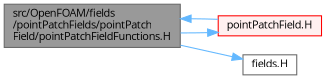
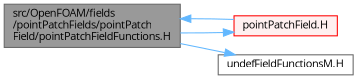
(270, 65) -> (286, 65)
